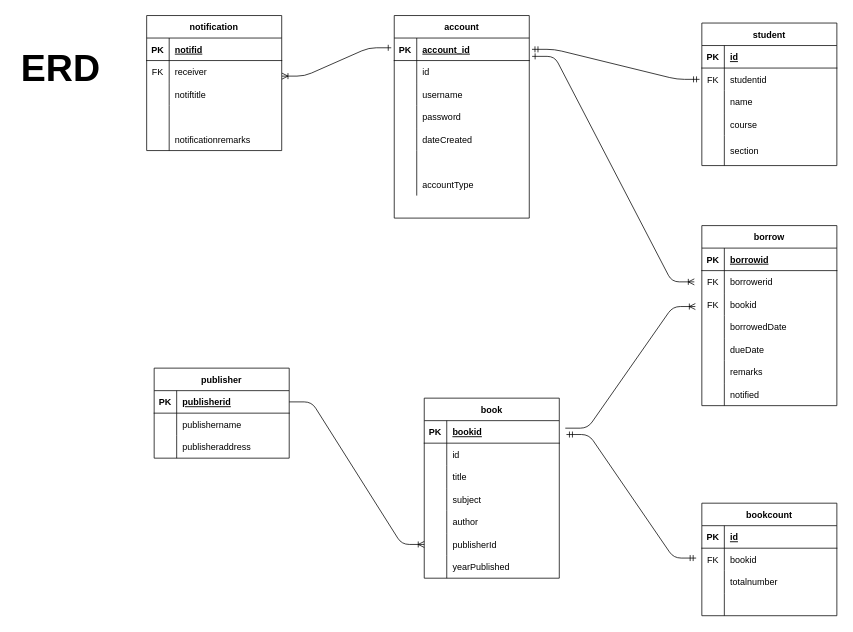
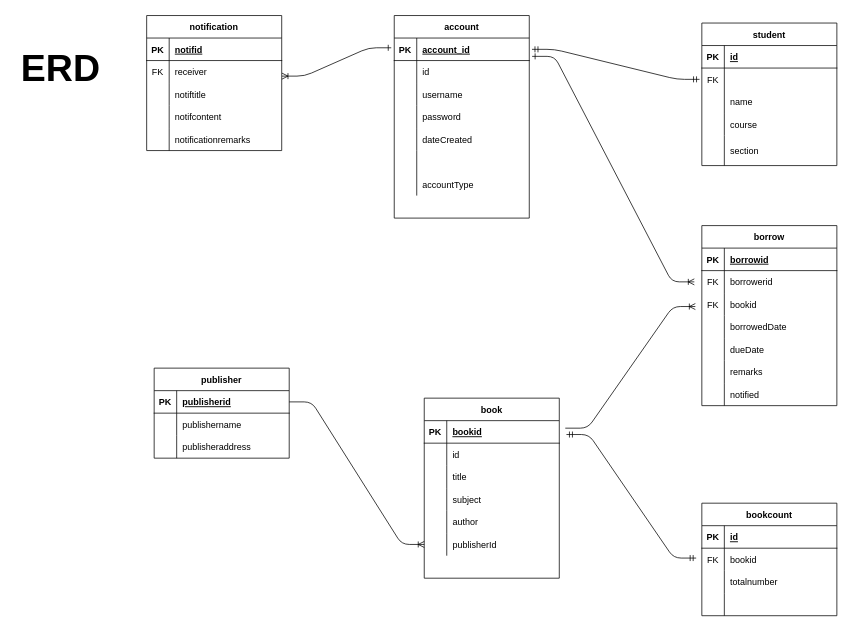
(780, 79) -> none
none -> (225, 117)
(503, 567) -> none
